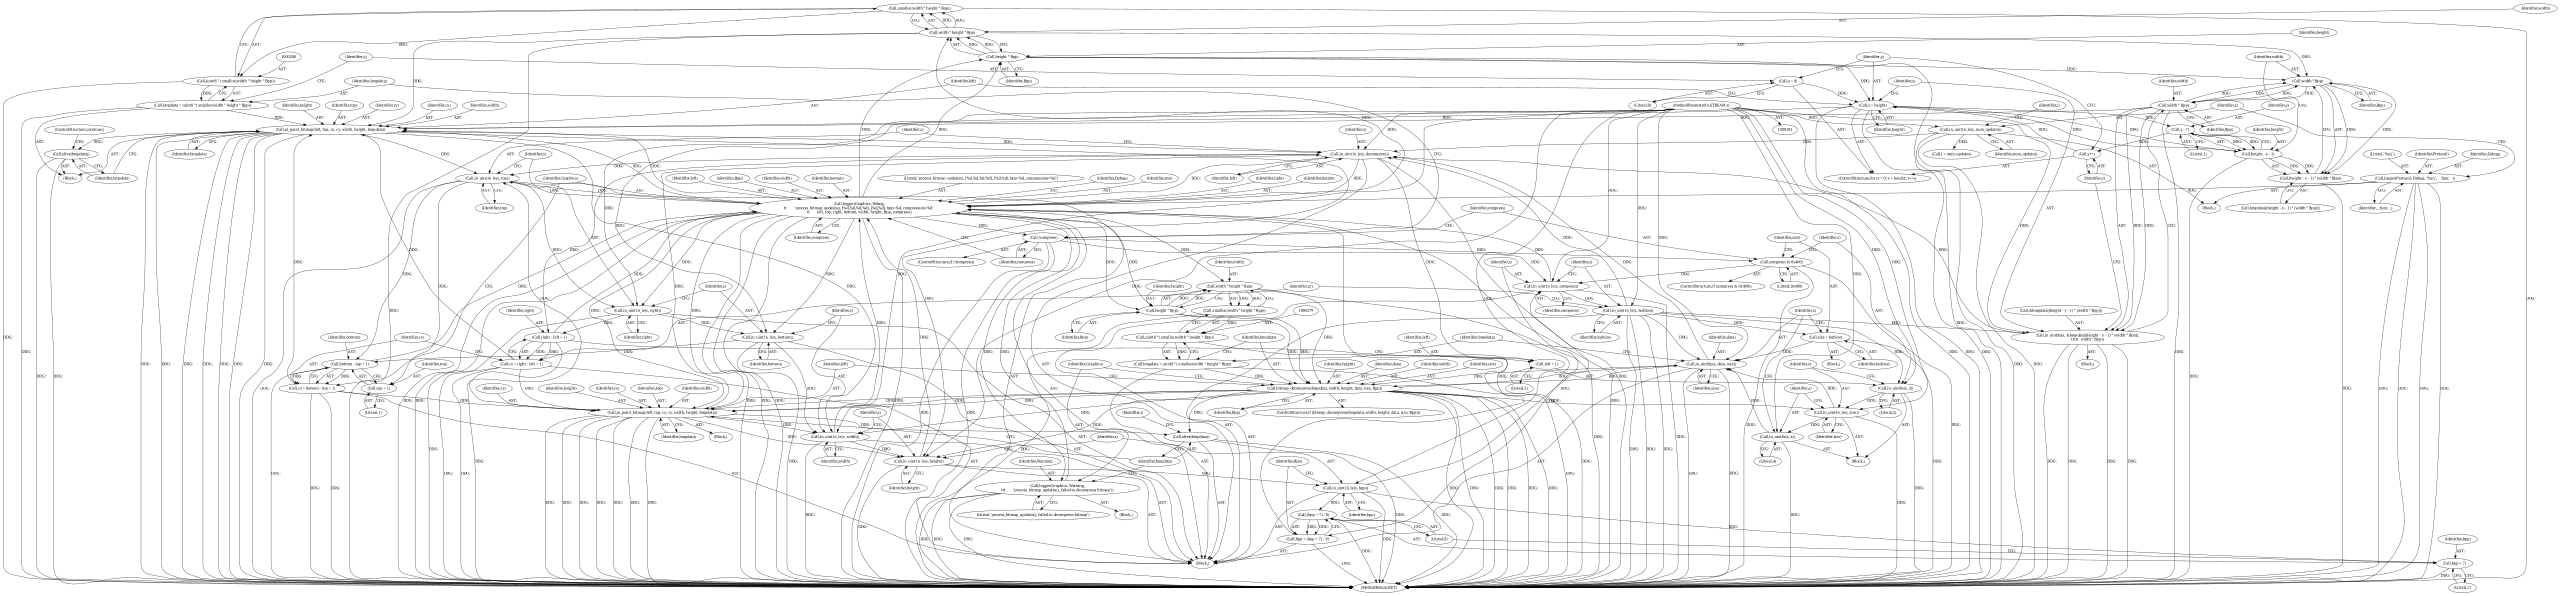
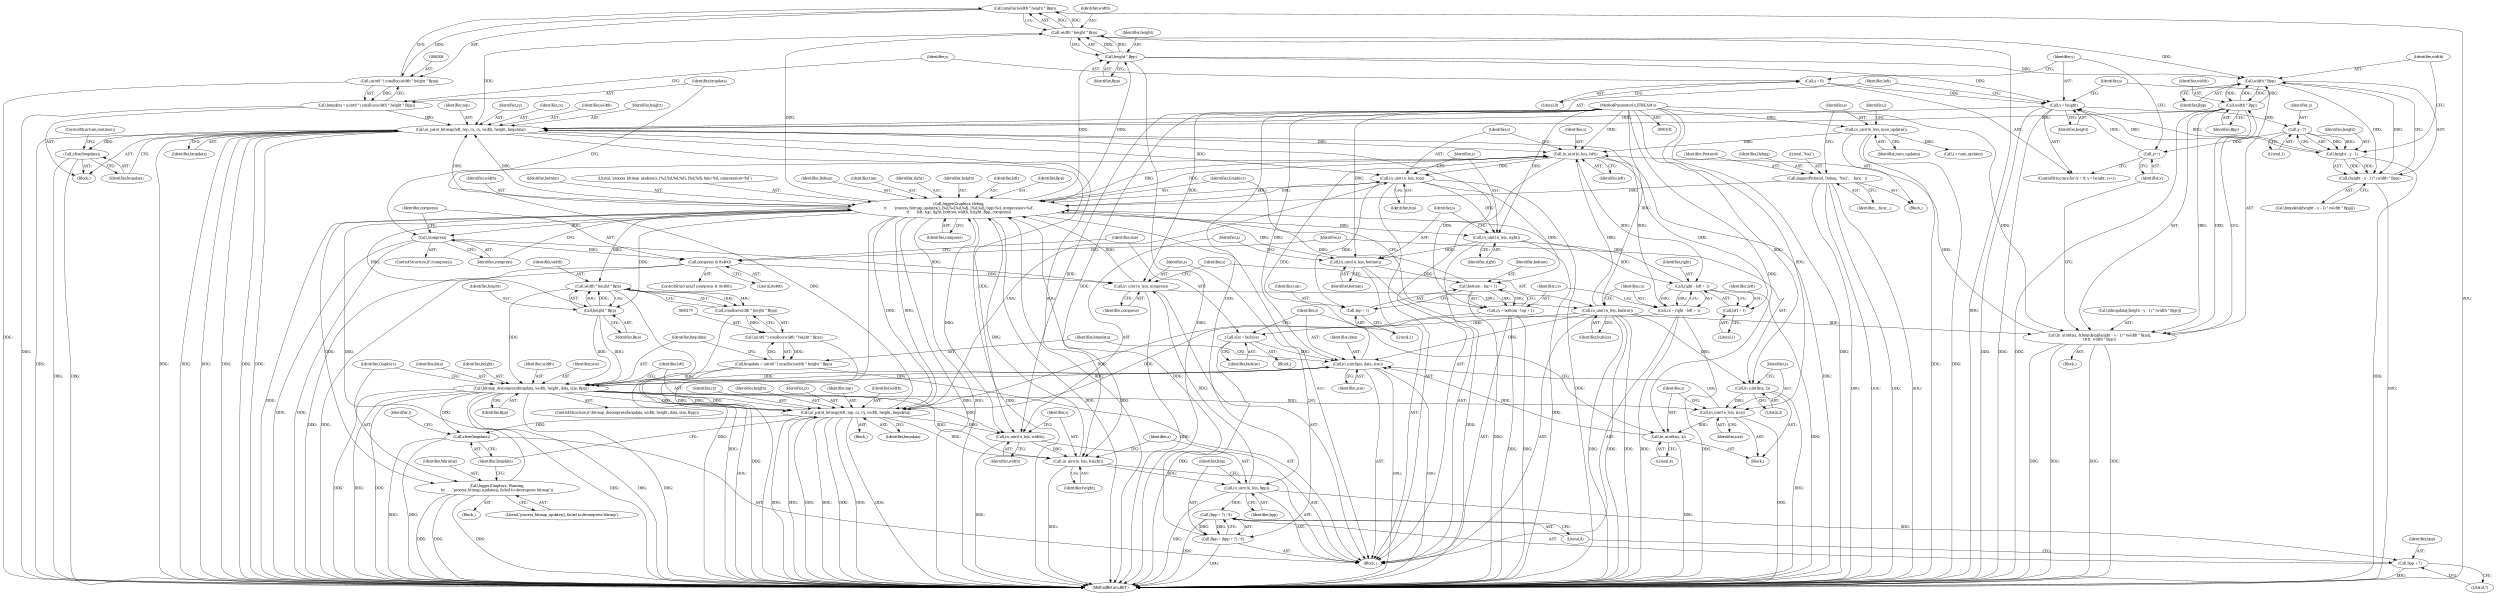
(1360, 154) -> (1576, 154)
(2007, 166) -> (2123, 166)
(1714, 382) -> (1719, 298)
(805, 383) -> none
